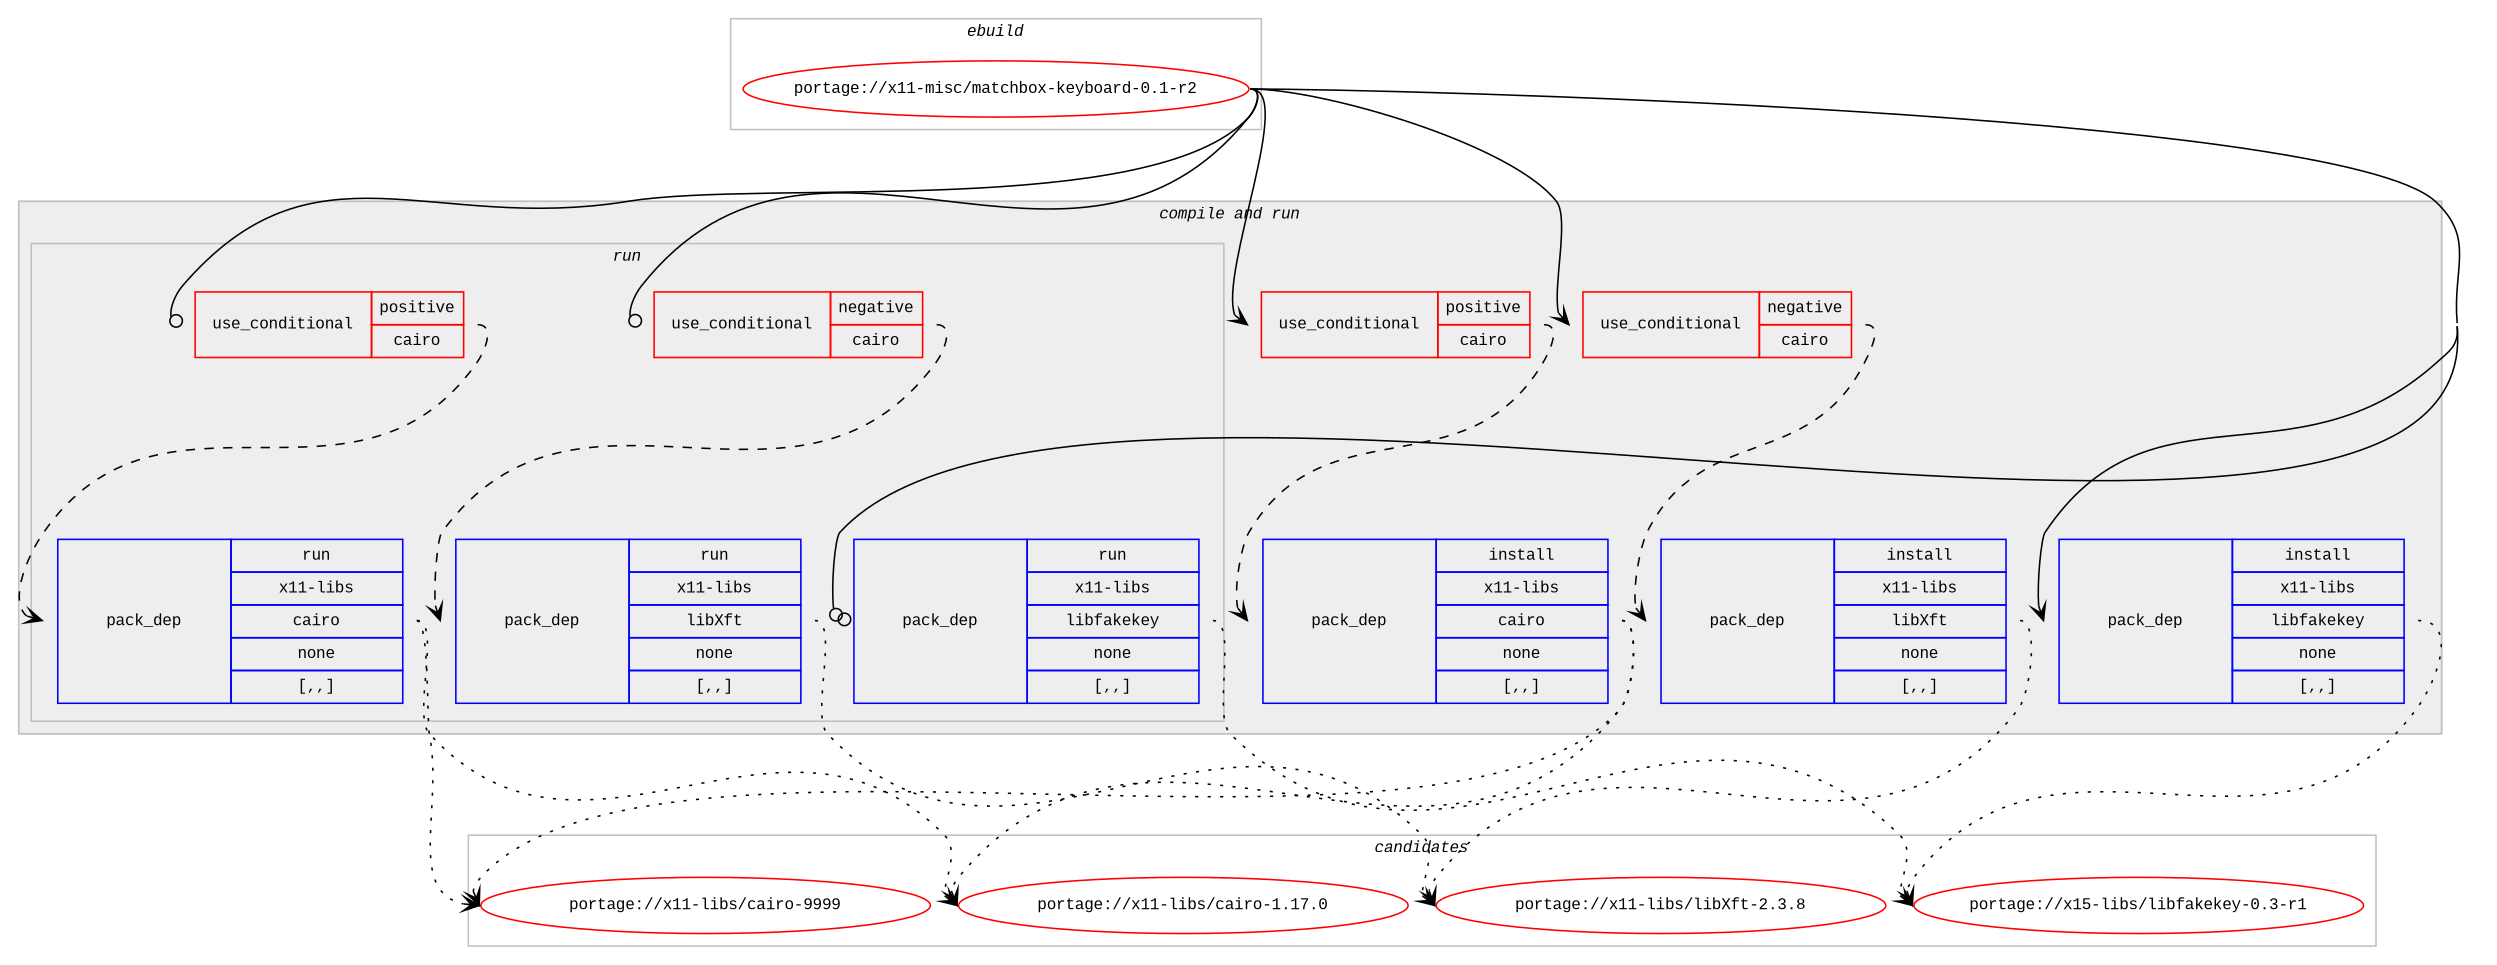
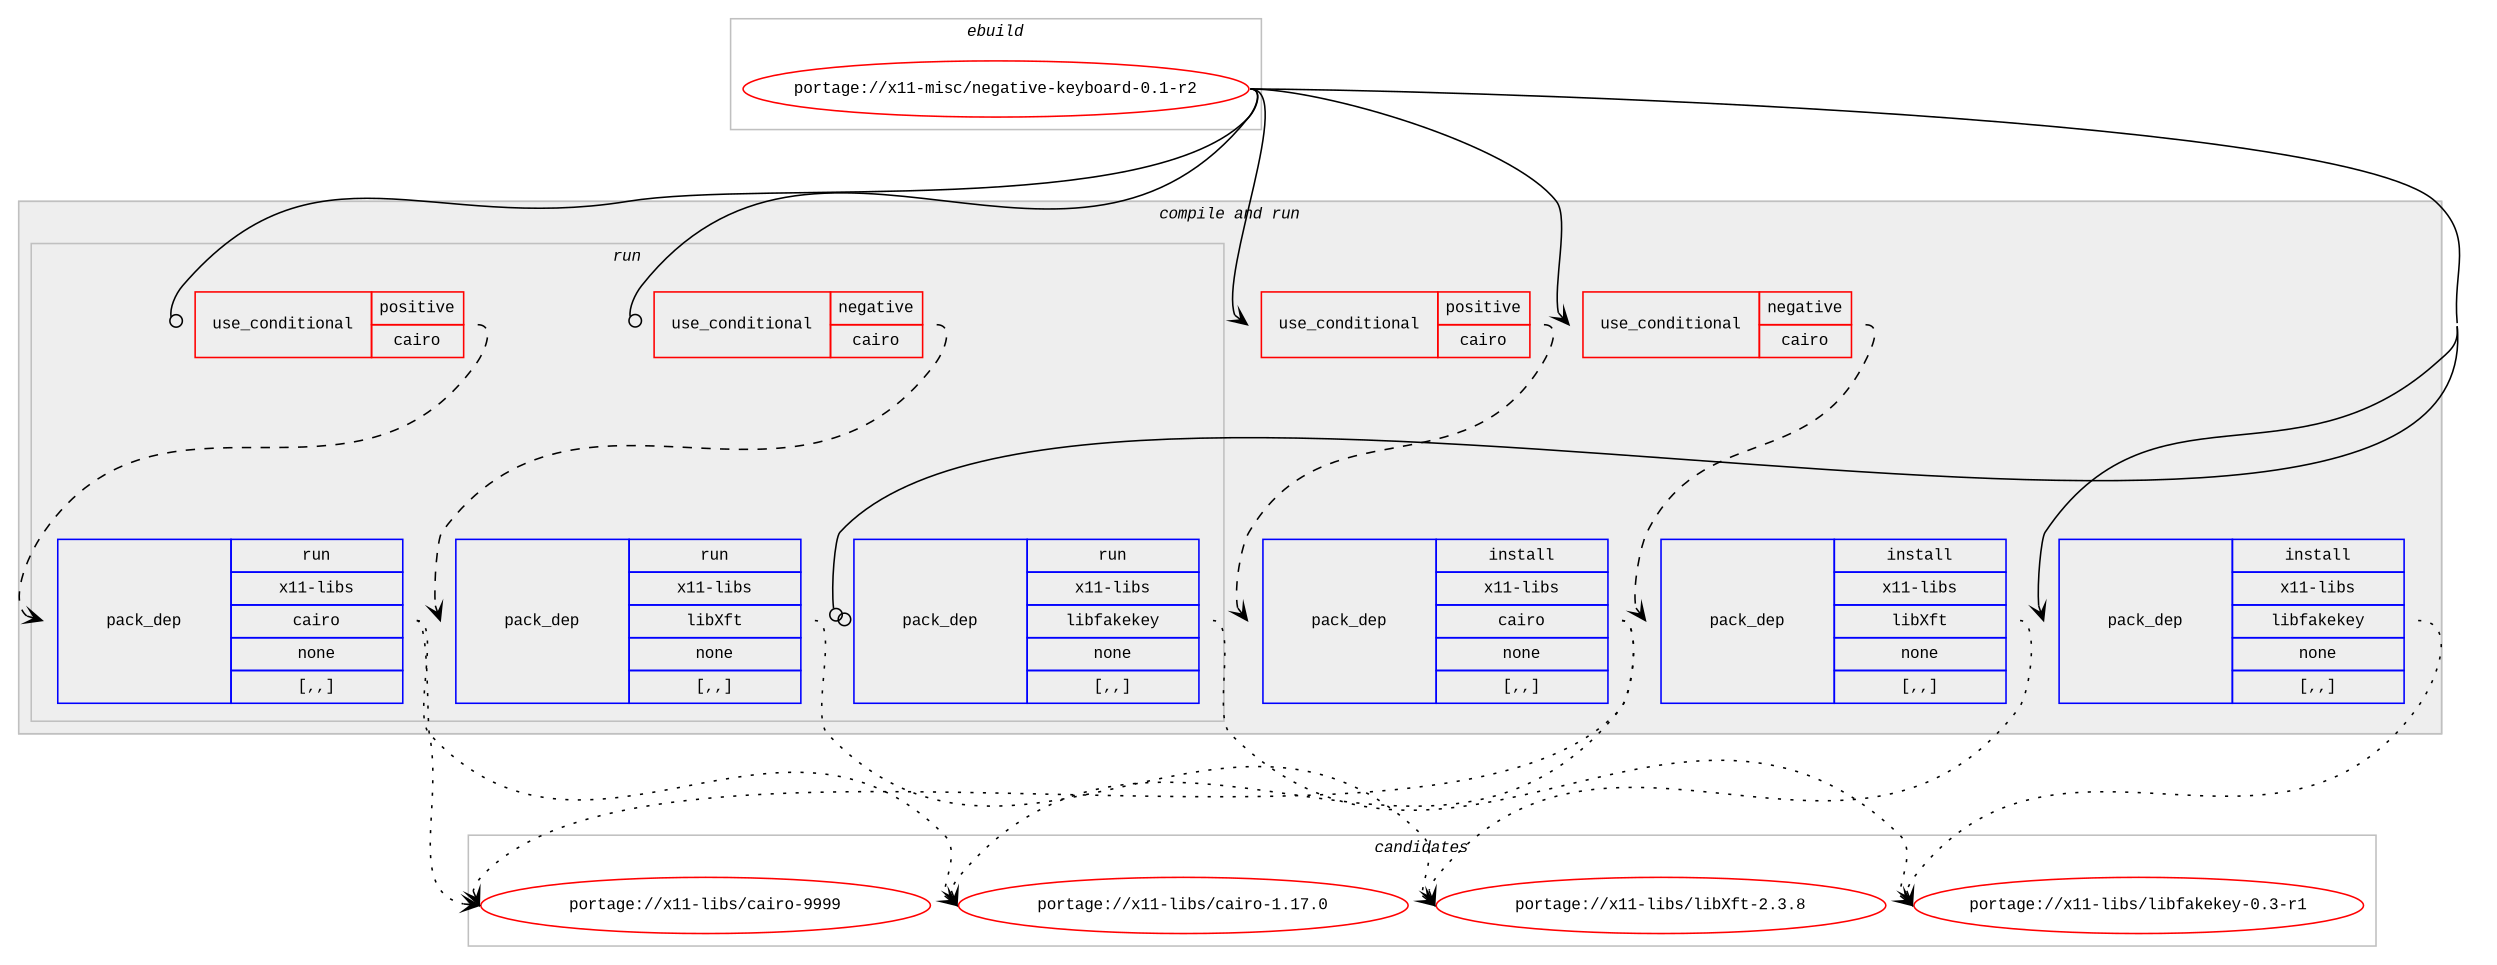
(996, 89) -> (996, 89)
(2139, 905) -> (2139, 905)
